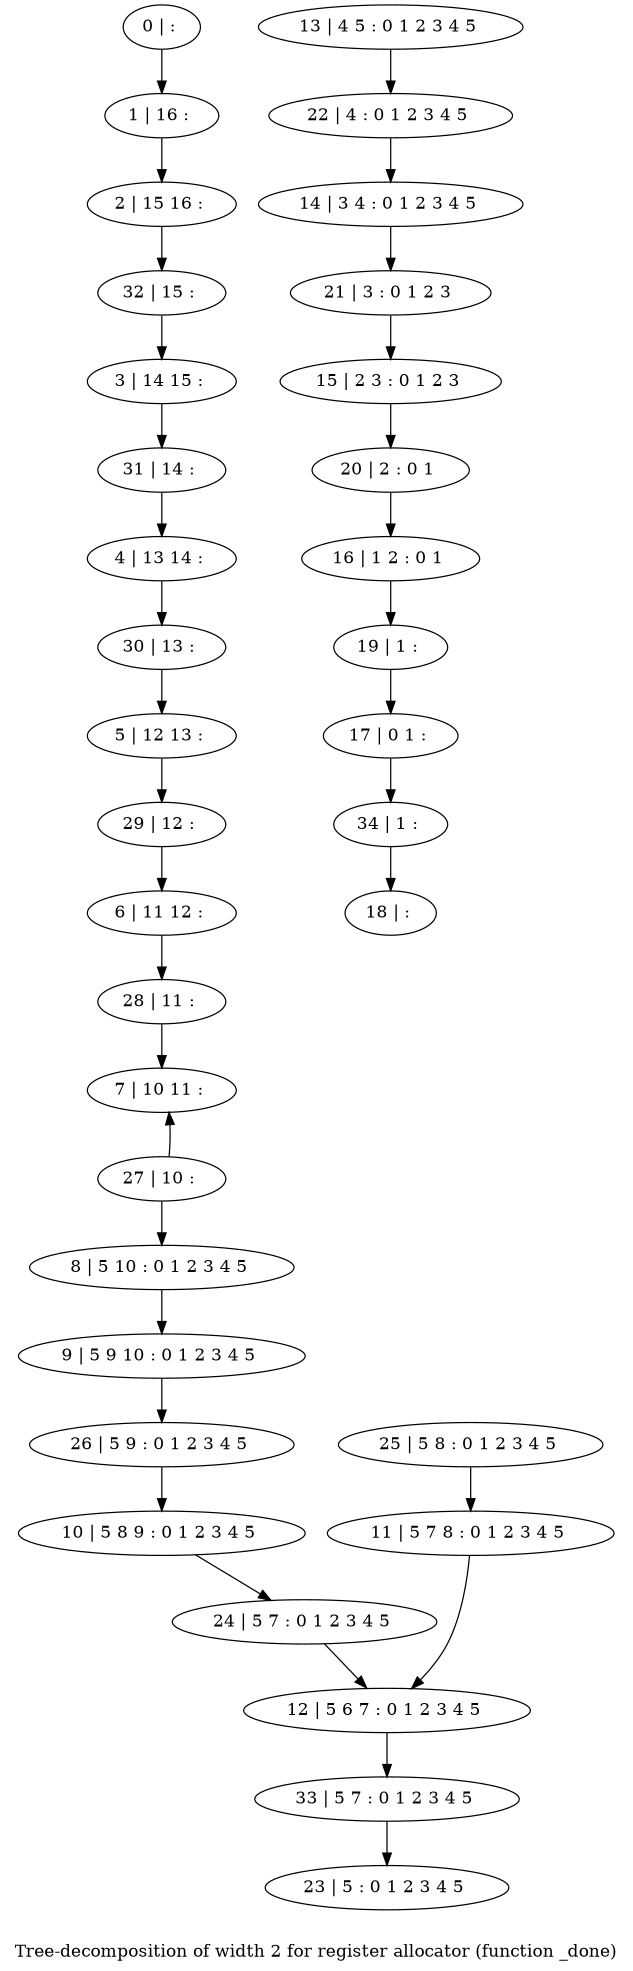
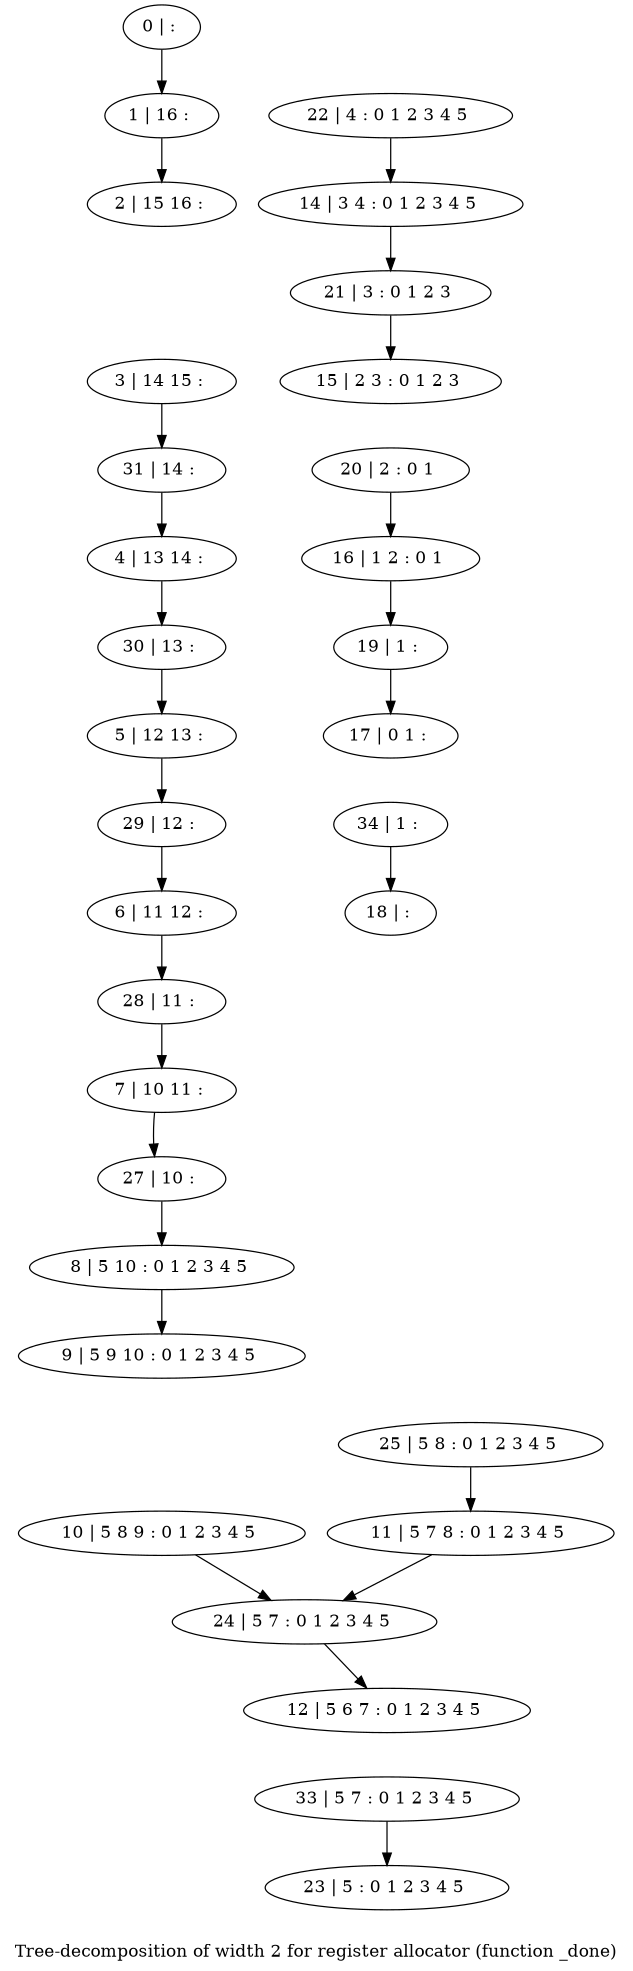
(391, 27) -> none
(162, 293) -> none
(391, 420) -> none
(391, 774) -> none
(170, 1141) -> (154, 1128)
(162, 1445) -> none
(456, 1622) -> (393, 1575)
(387, 1749) -> none
